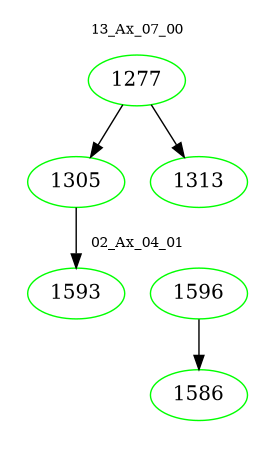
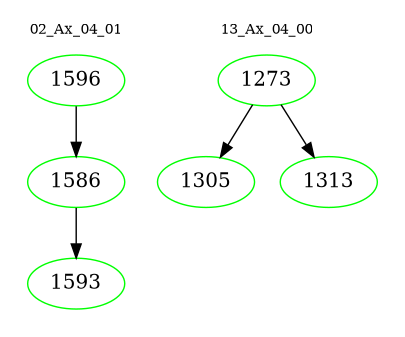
(138, 30) -> (267, 30)
(137, 80) -> (267, 80)
(76, 239) -> (76, 226)
